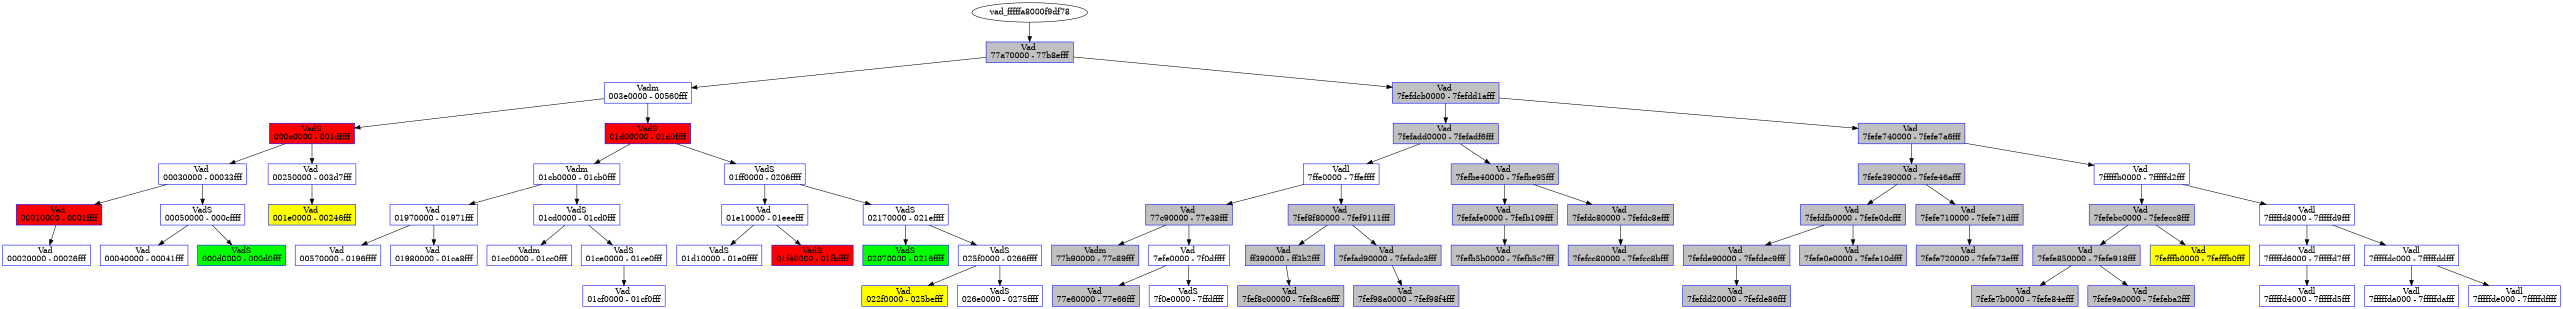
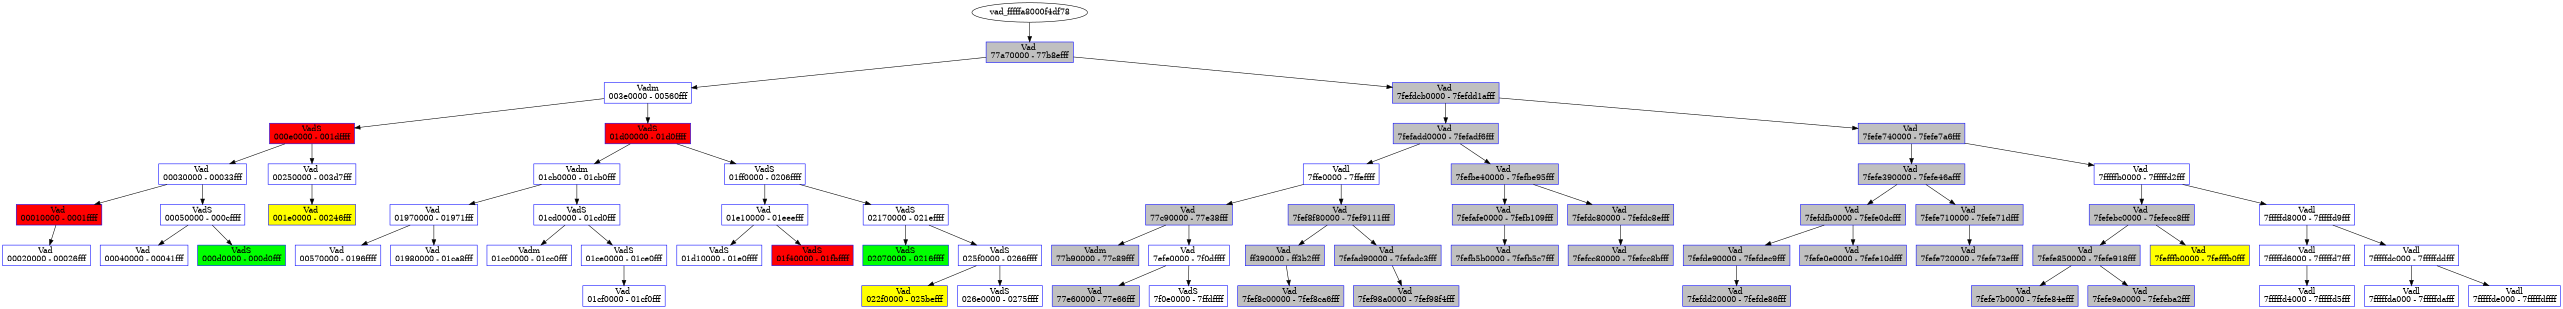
(1030, 12) -> (1030, 12)
